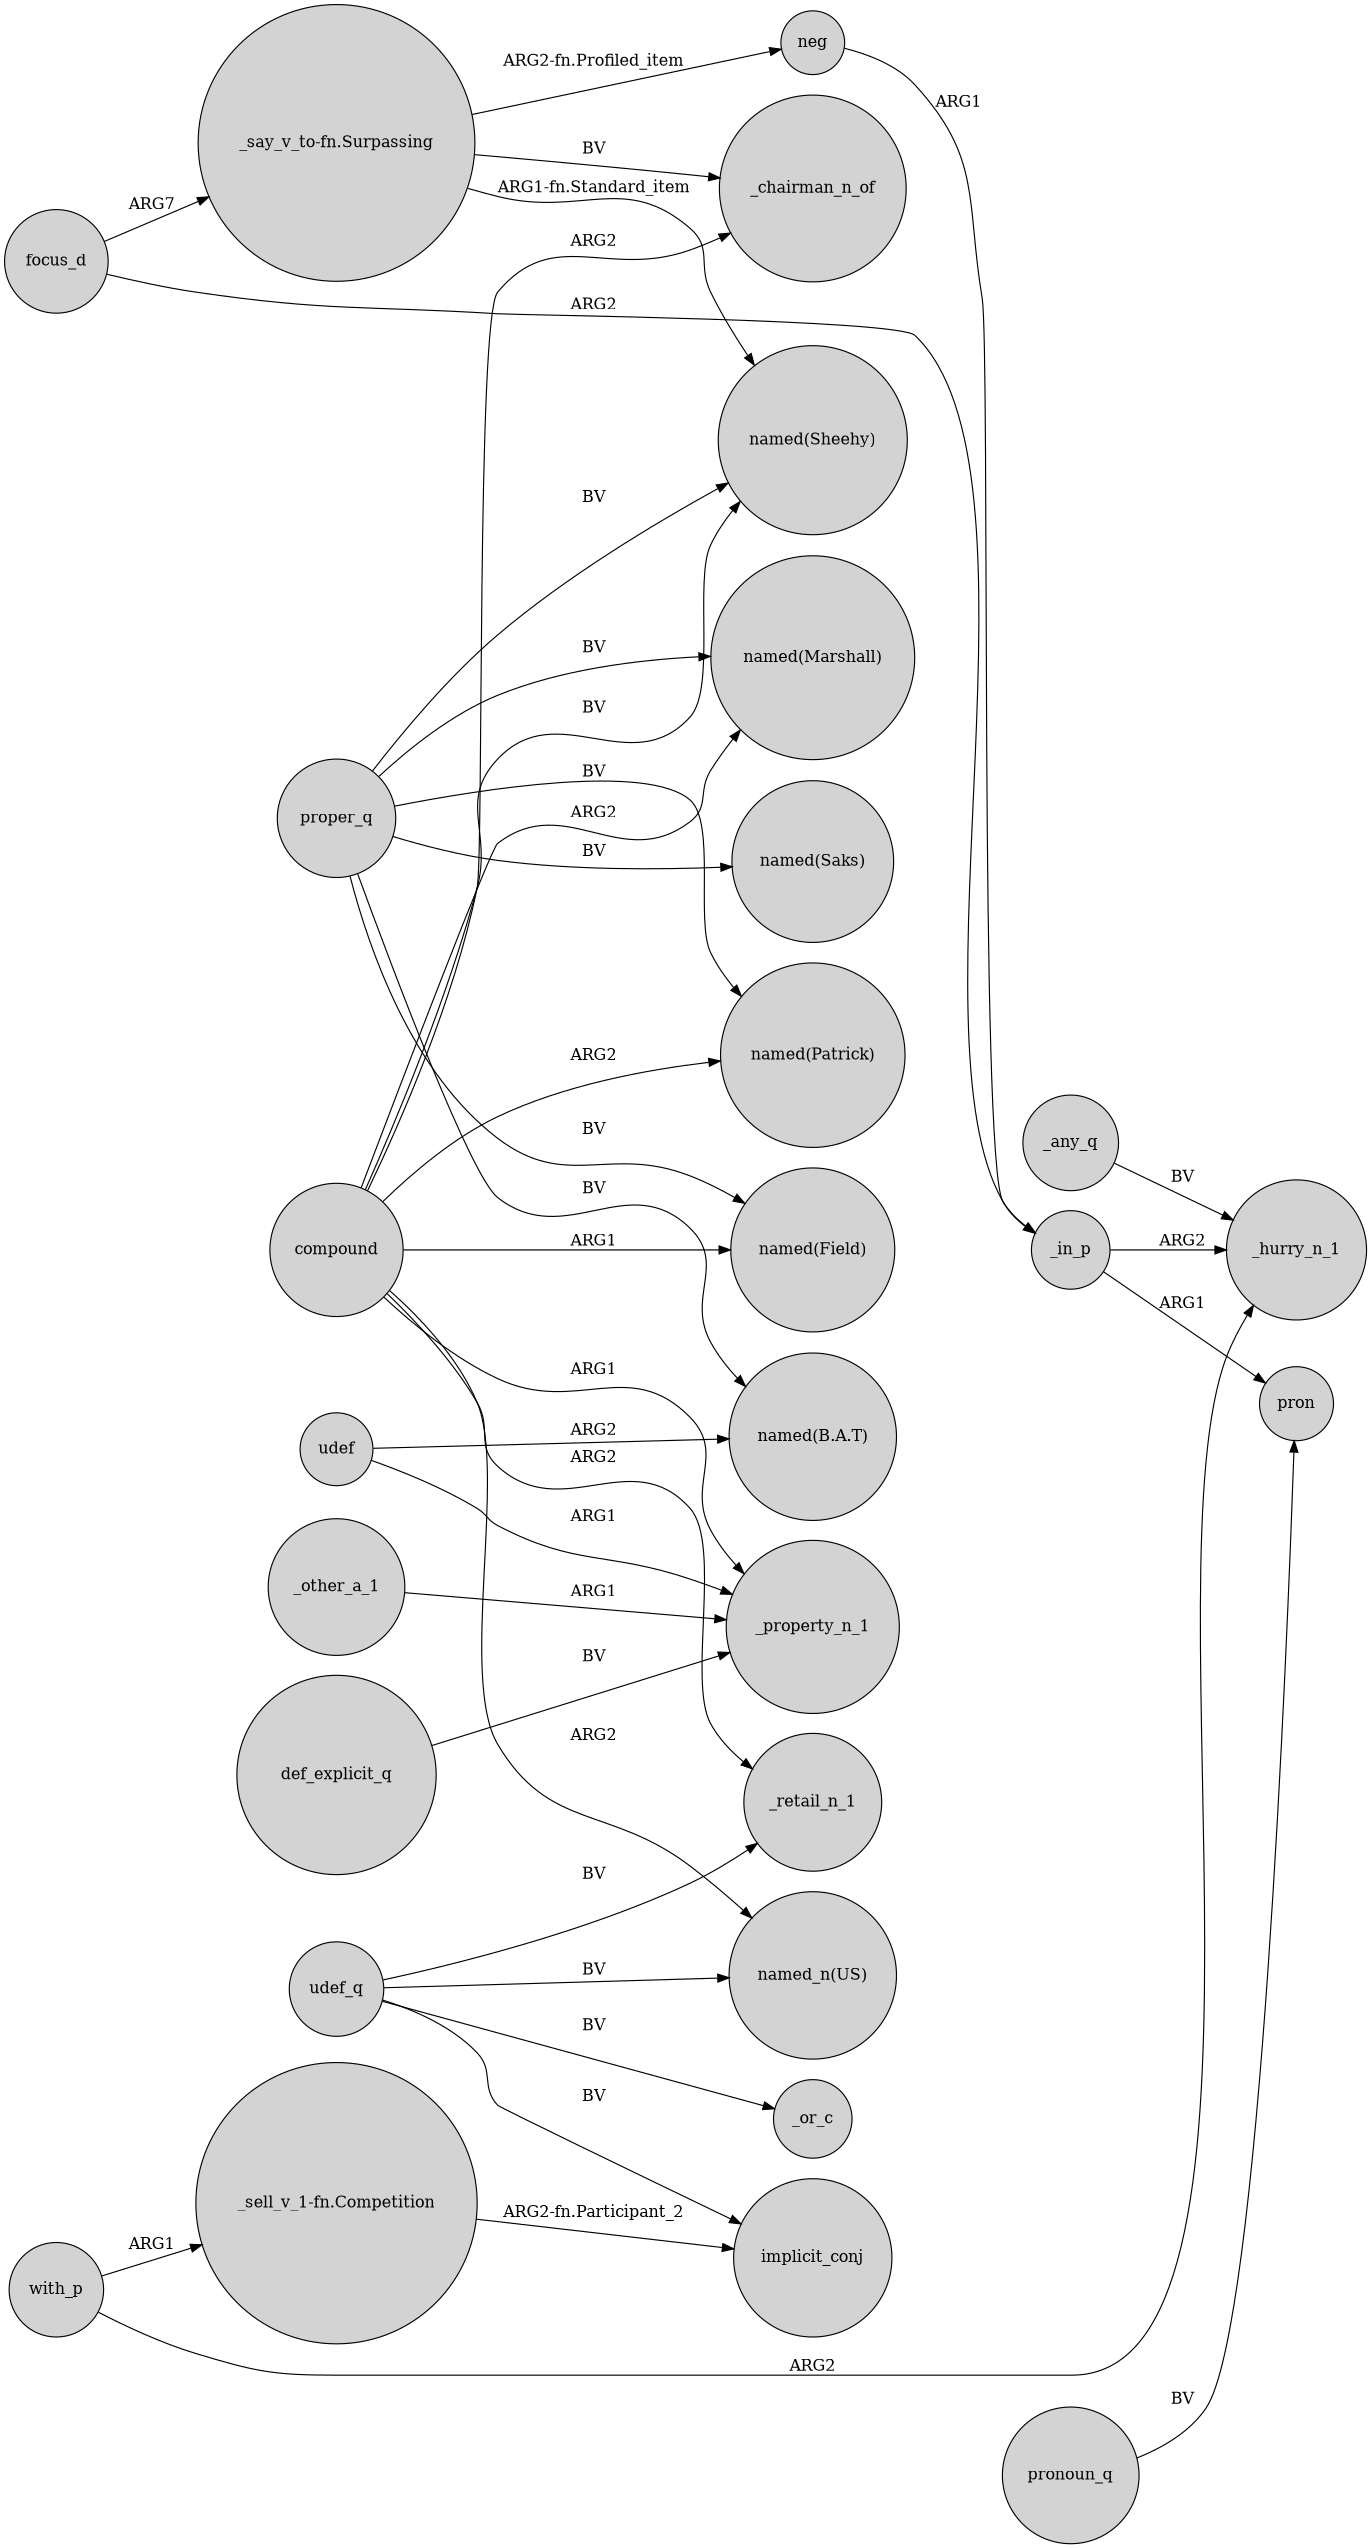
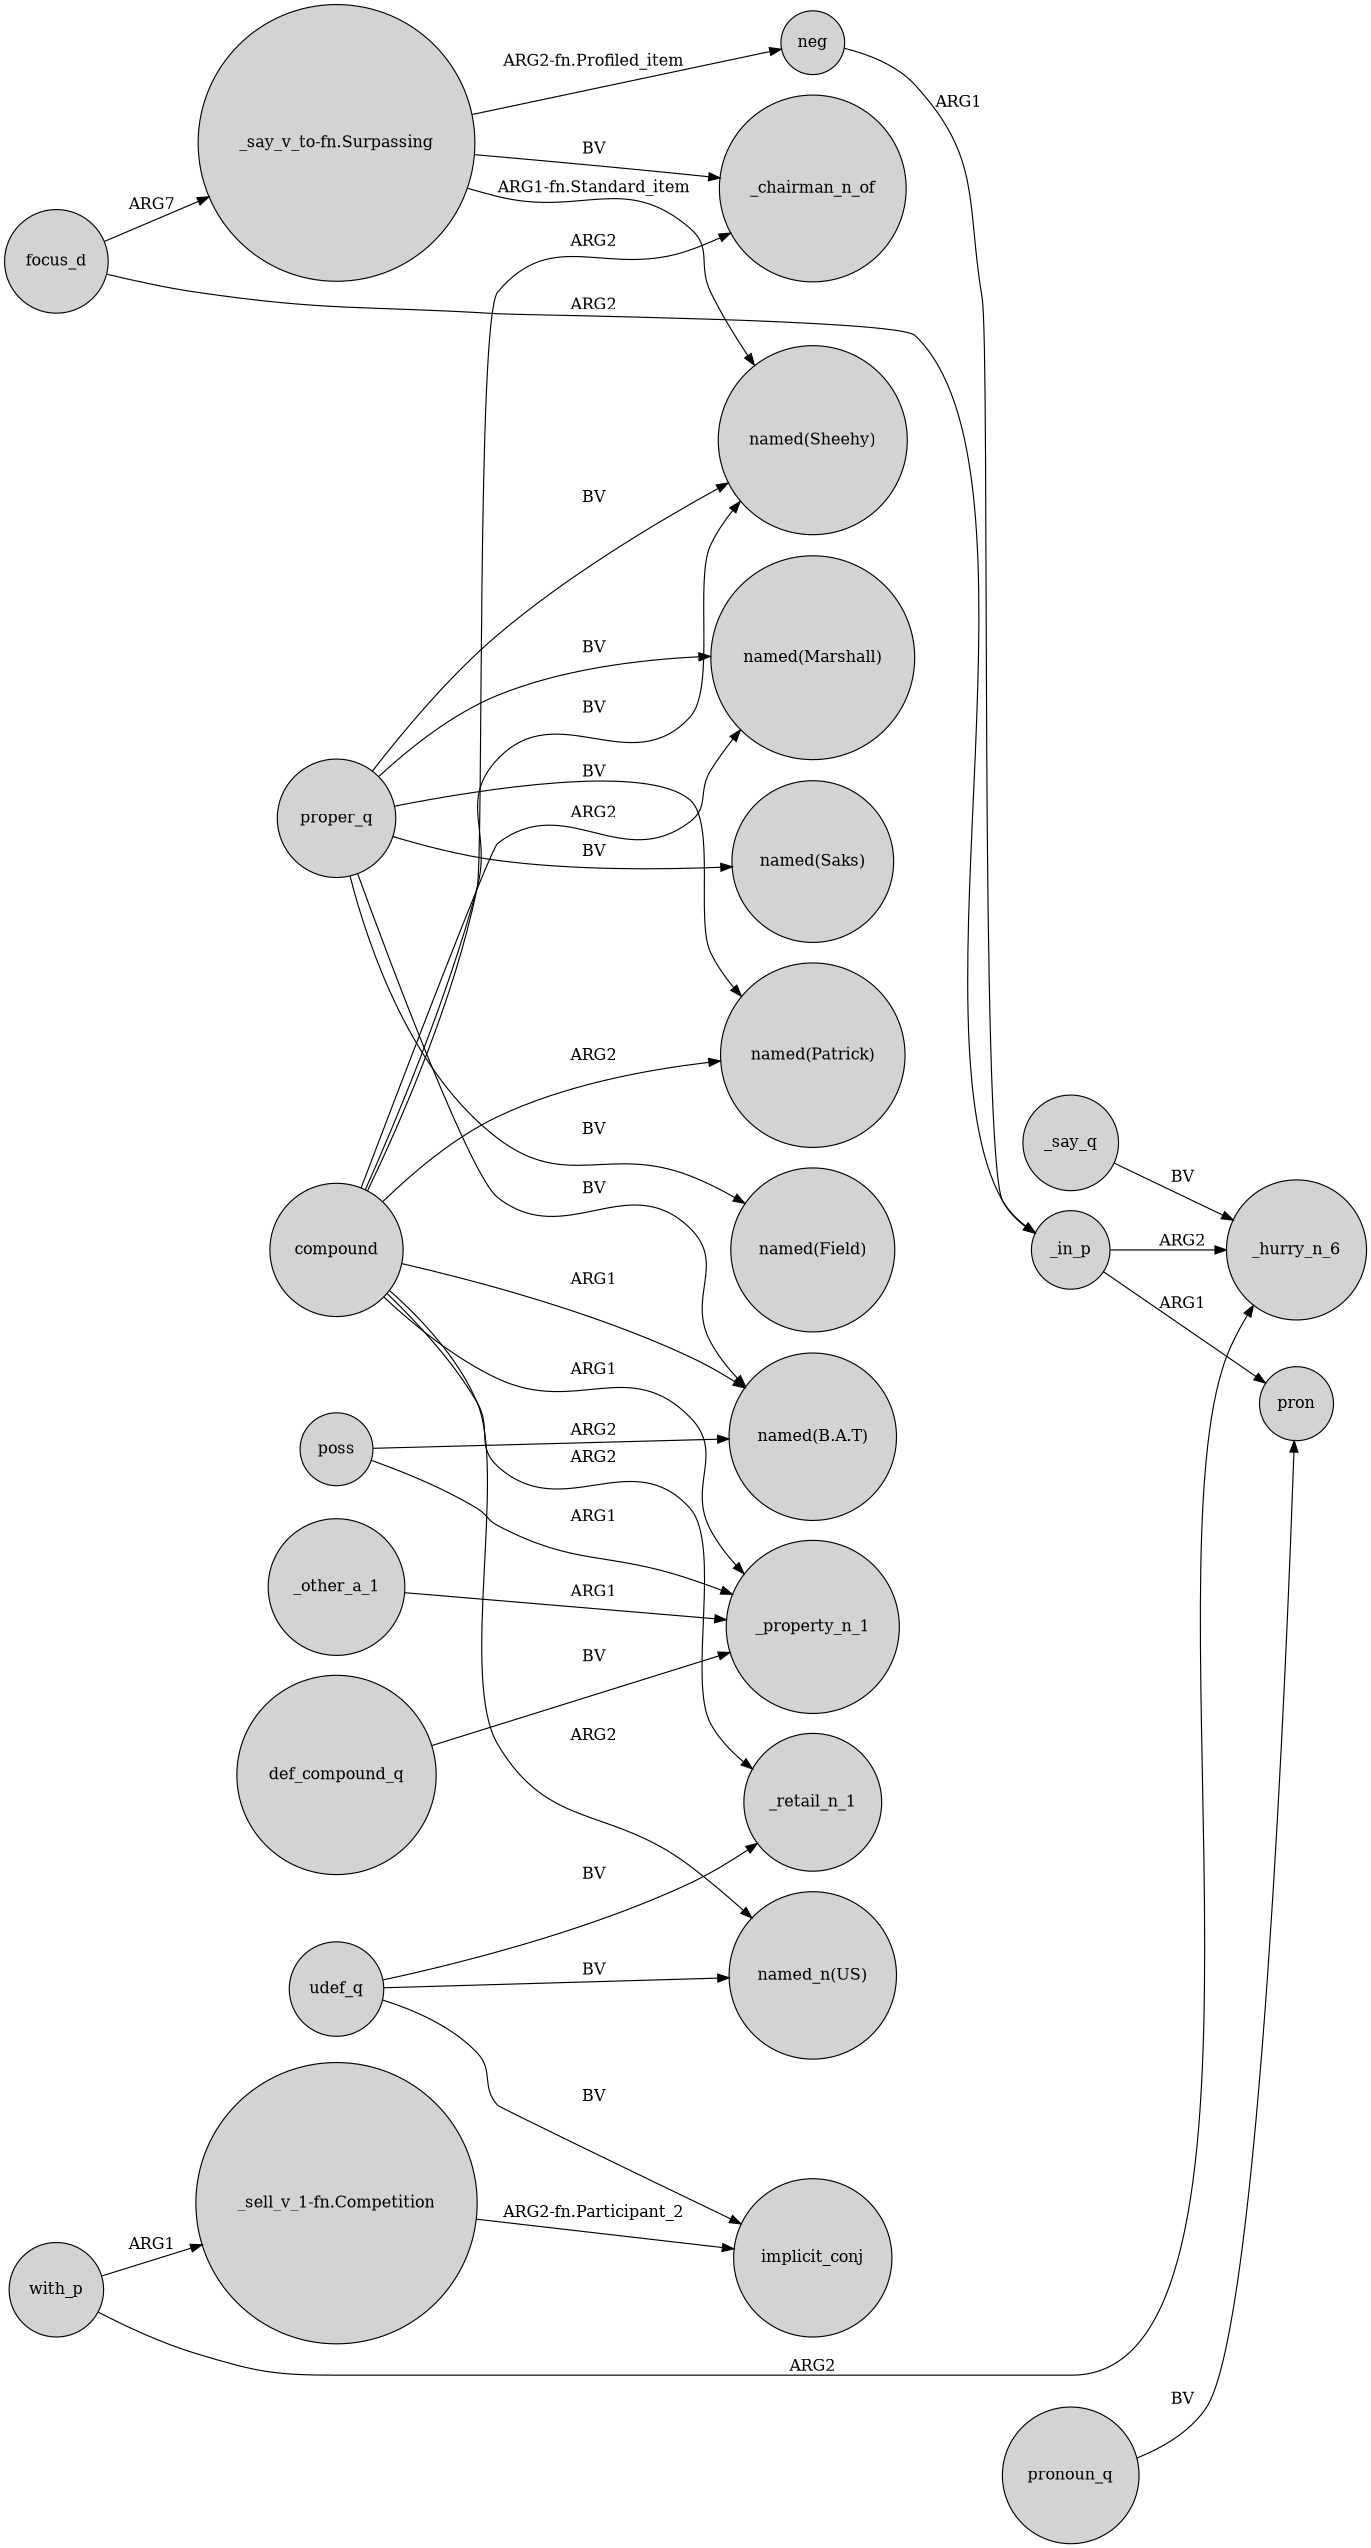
(1071, 1143) -> (1071, 1143)
(561, 1250) -> (573, 1311)
(1297, 1250) -> (1297, 1250)
(337, 1449) -> (337, 1449)
(337, 1775) -> (337, 1775)
(813, 2119) -> none
